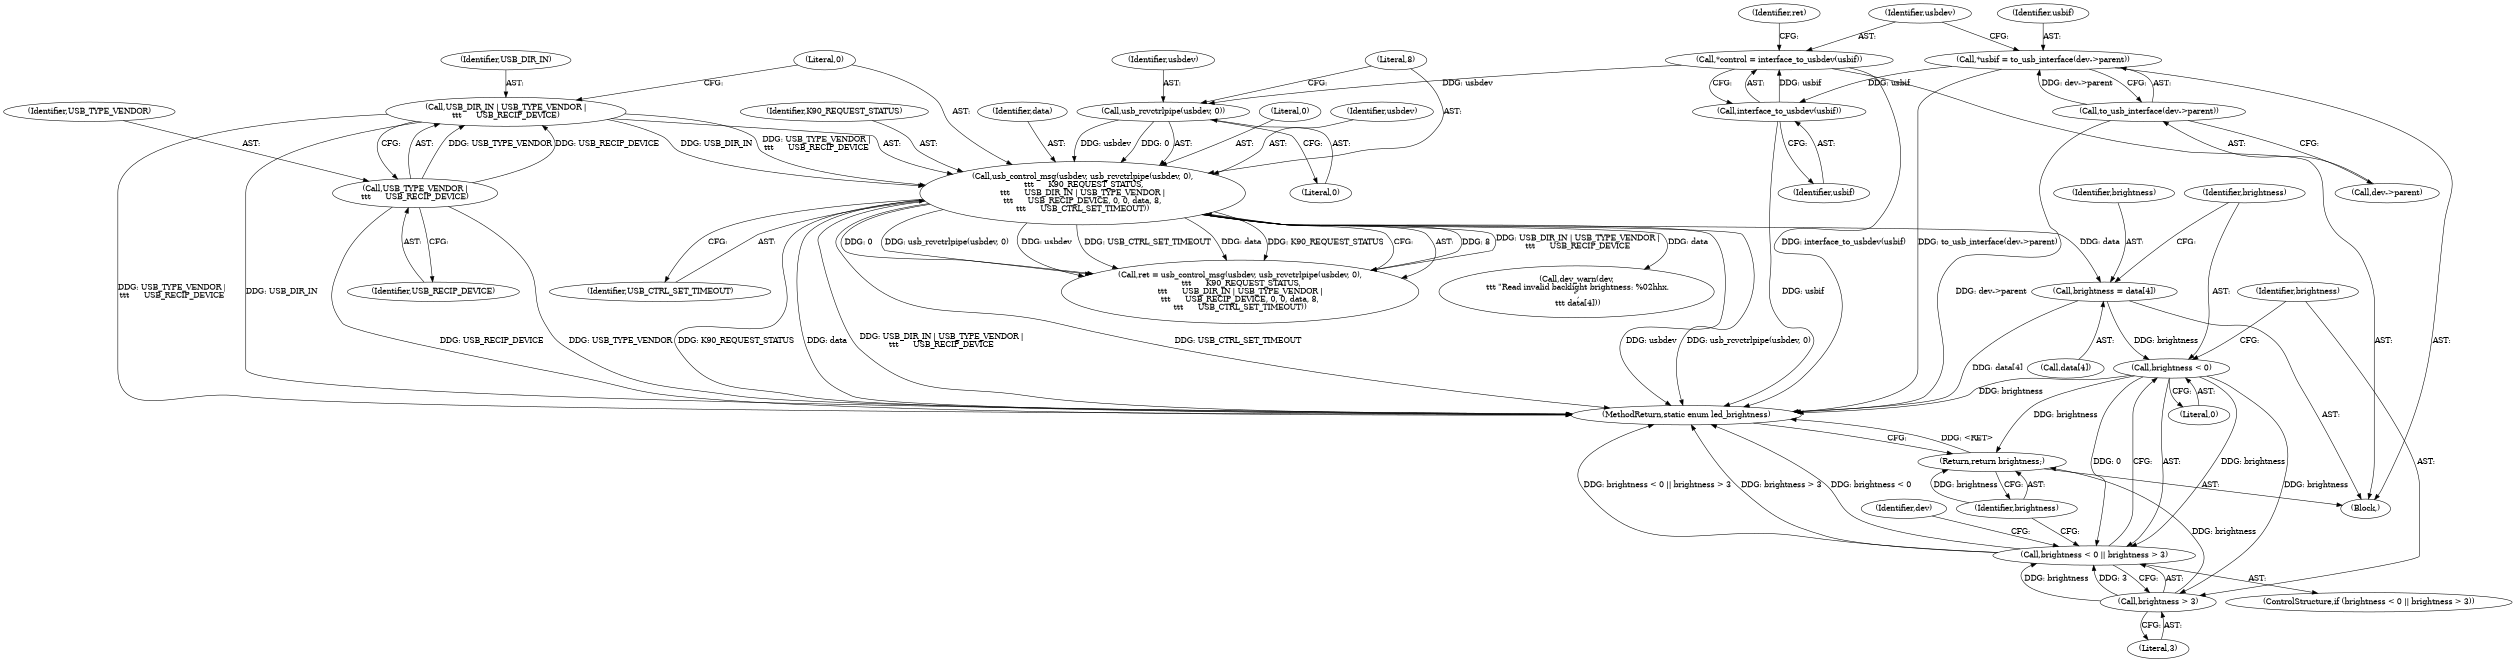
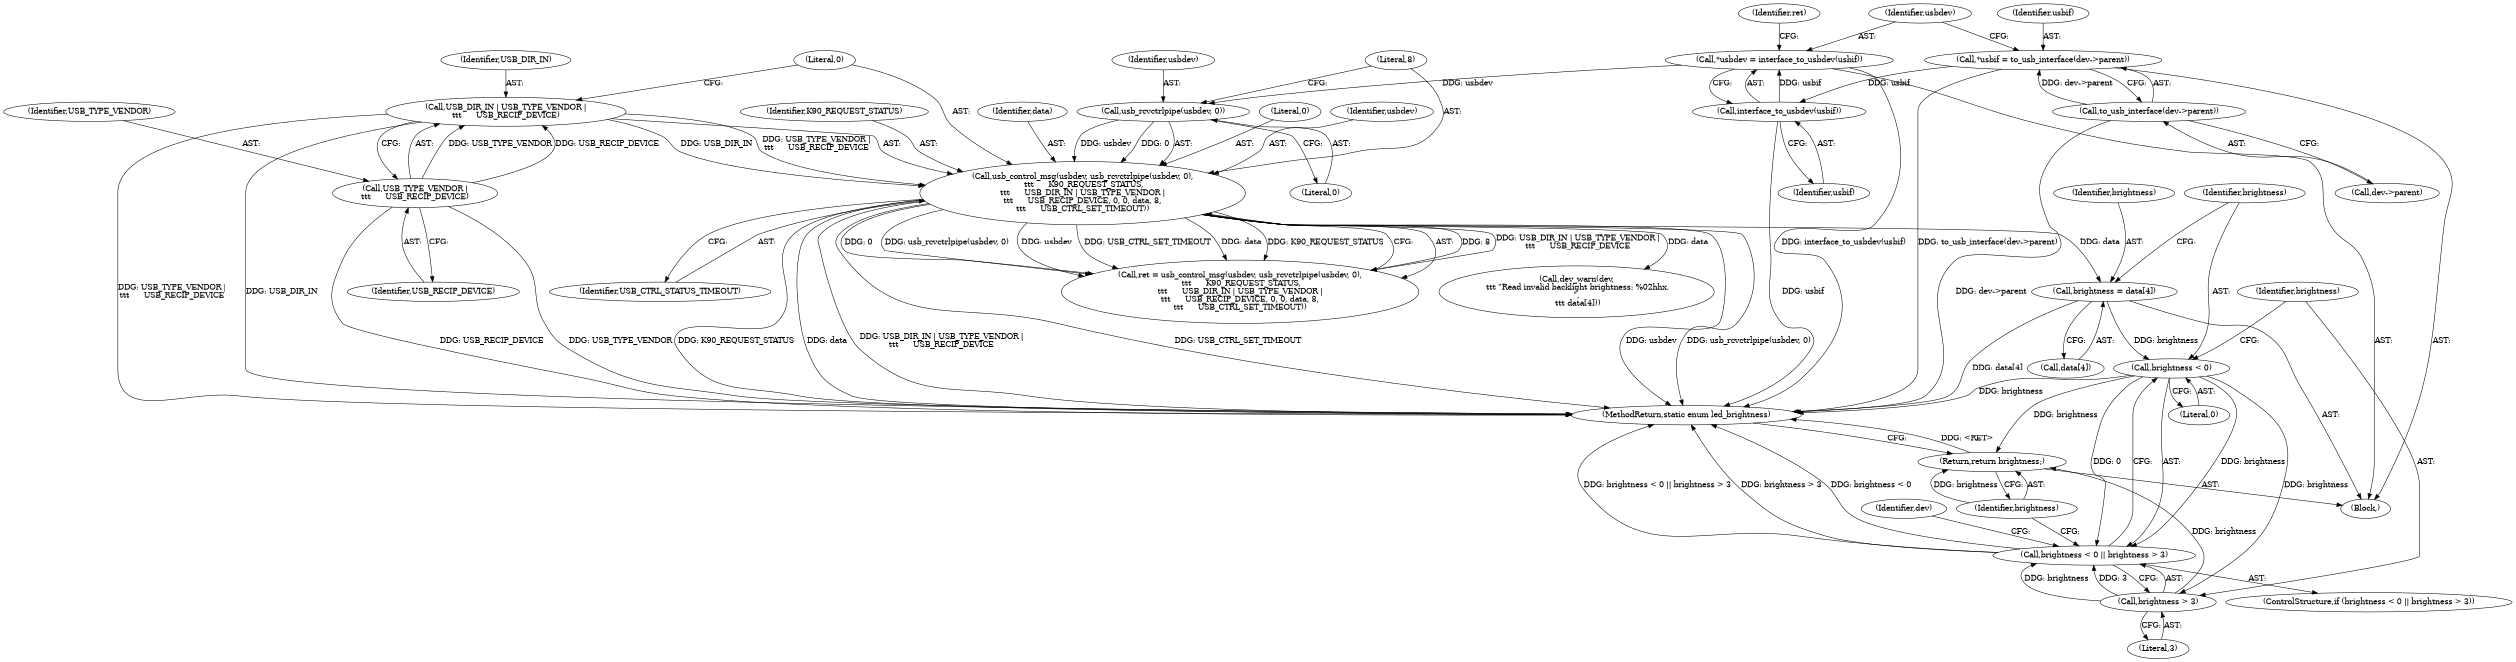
(1779, 60) -> (1779, 60)
(660, 292) -> (660, 292)
none -> (2071, 324)
